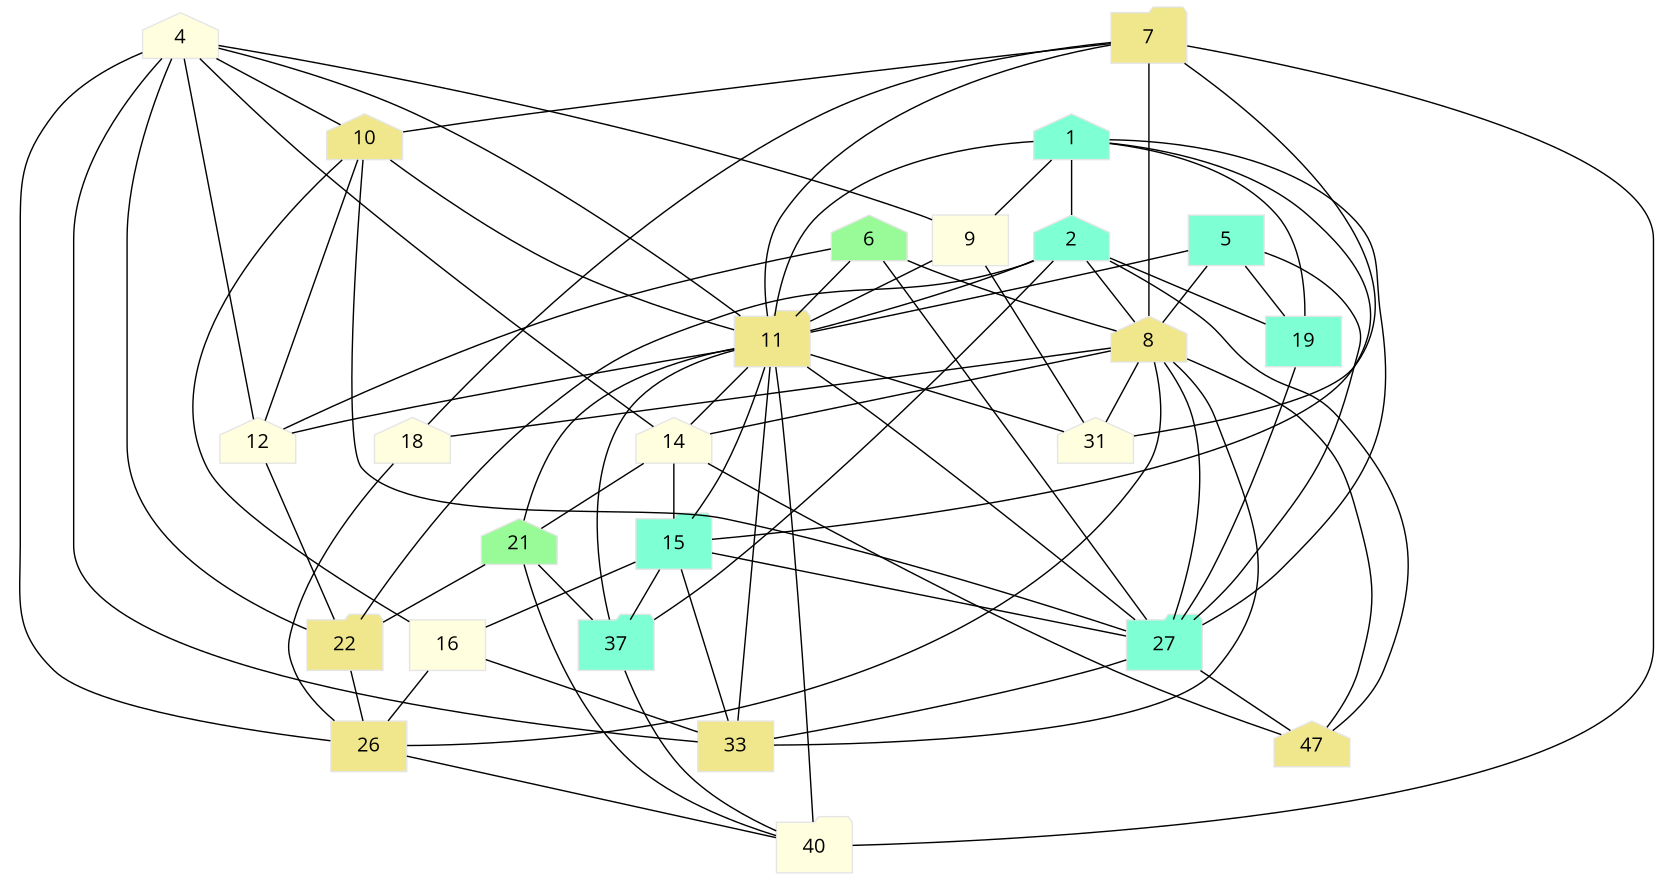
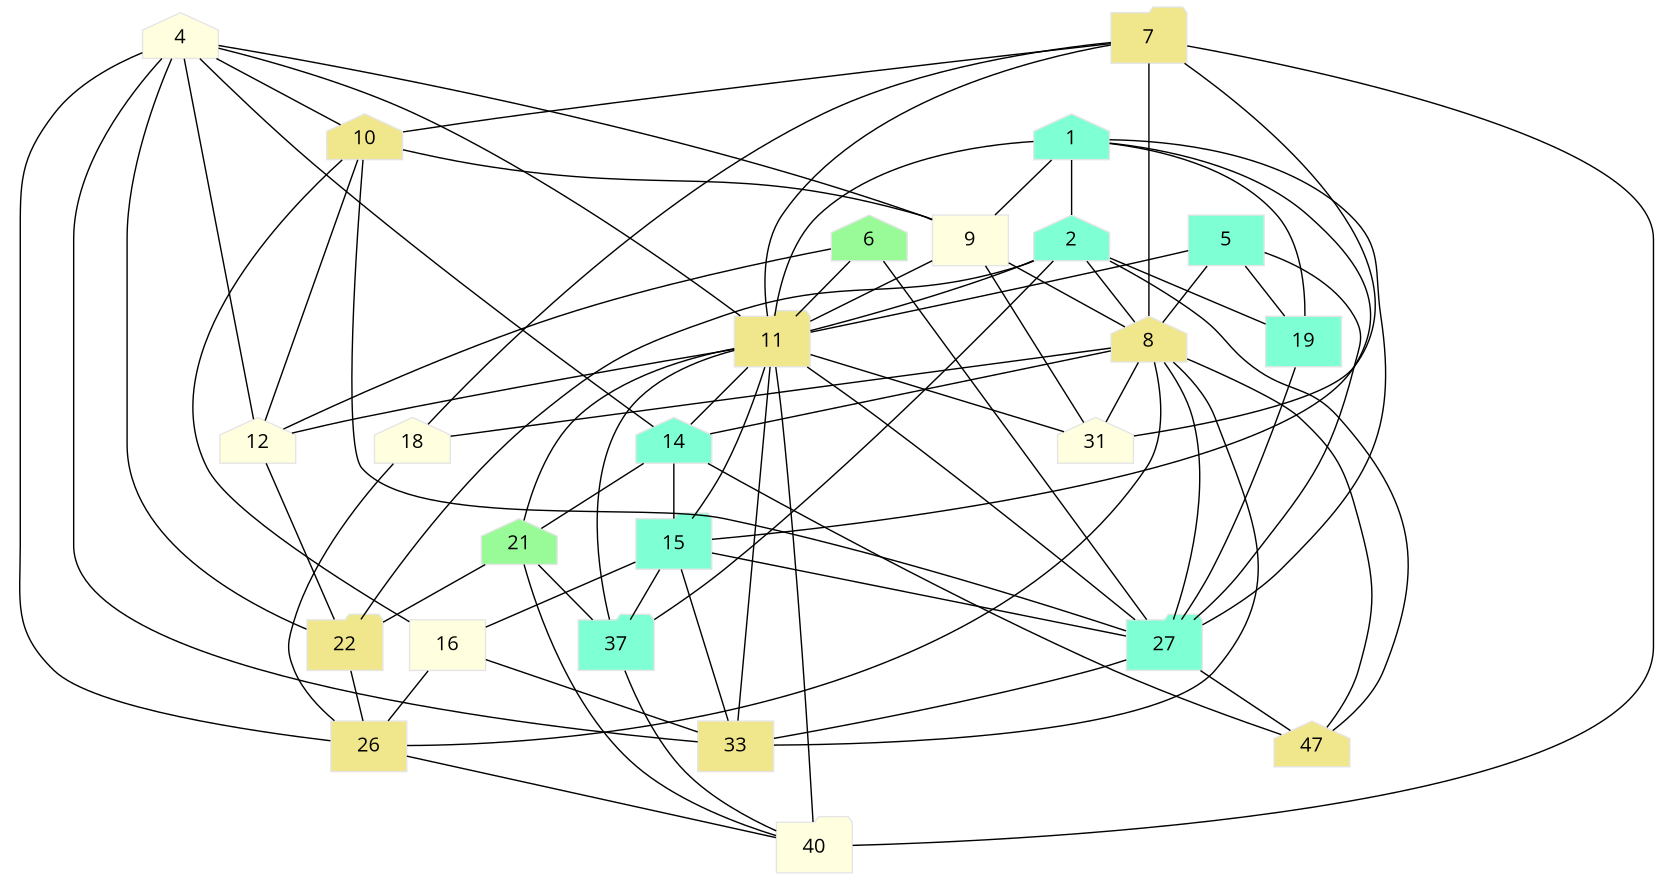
(553, 263) -> (668, 181)
(1027, 304) -> (1067, 295)
(674, 443) -> (674, 443)
